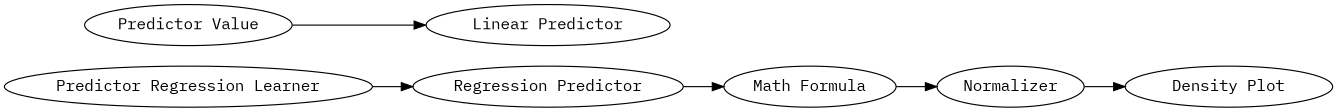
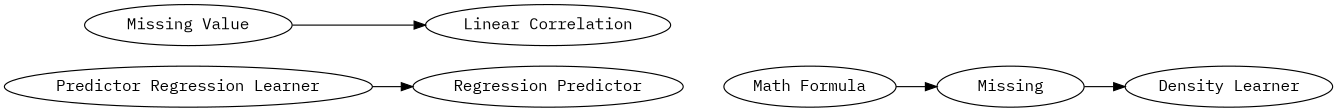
(188, 25) -> (188, 25)
(548, 25) -> (548, 25)
(698, 87) -> none
(1011, 87) -> (1011, 87)
(1229, 87) -> (1229, 87)
